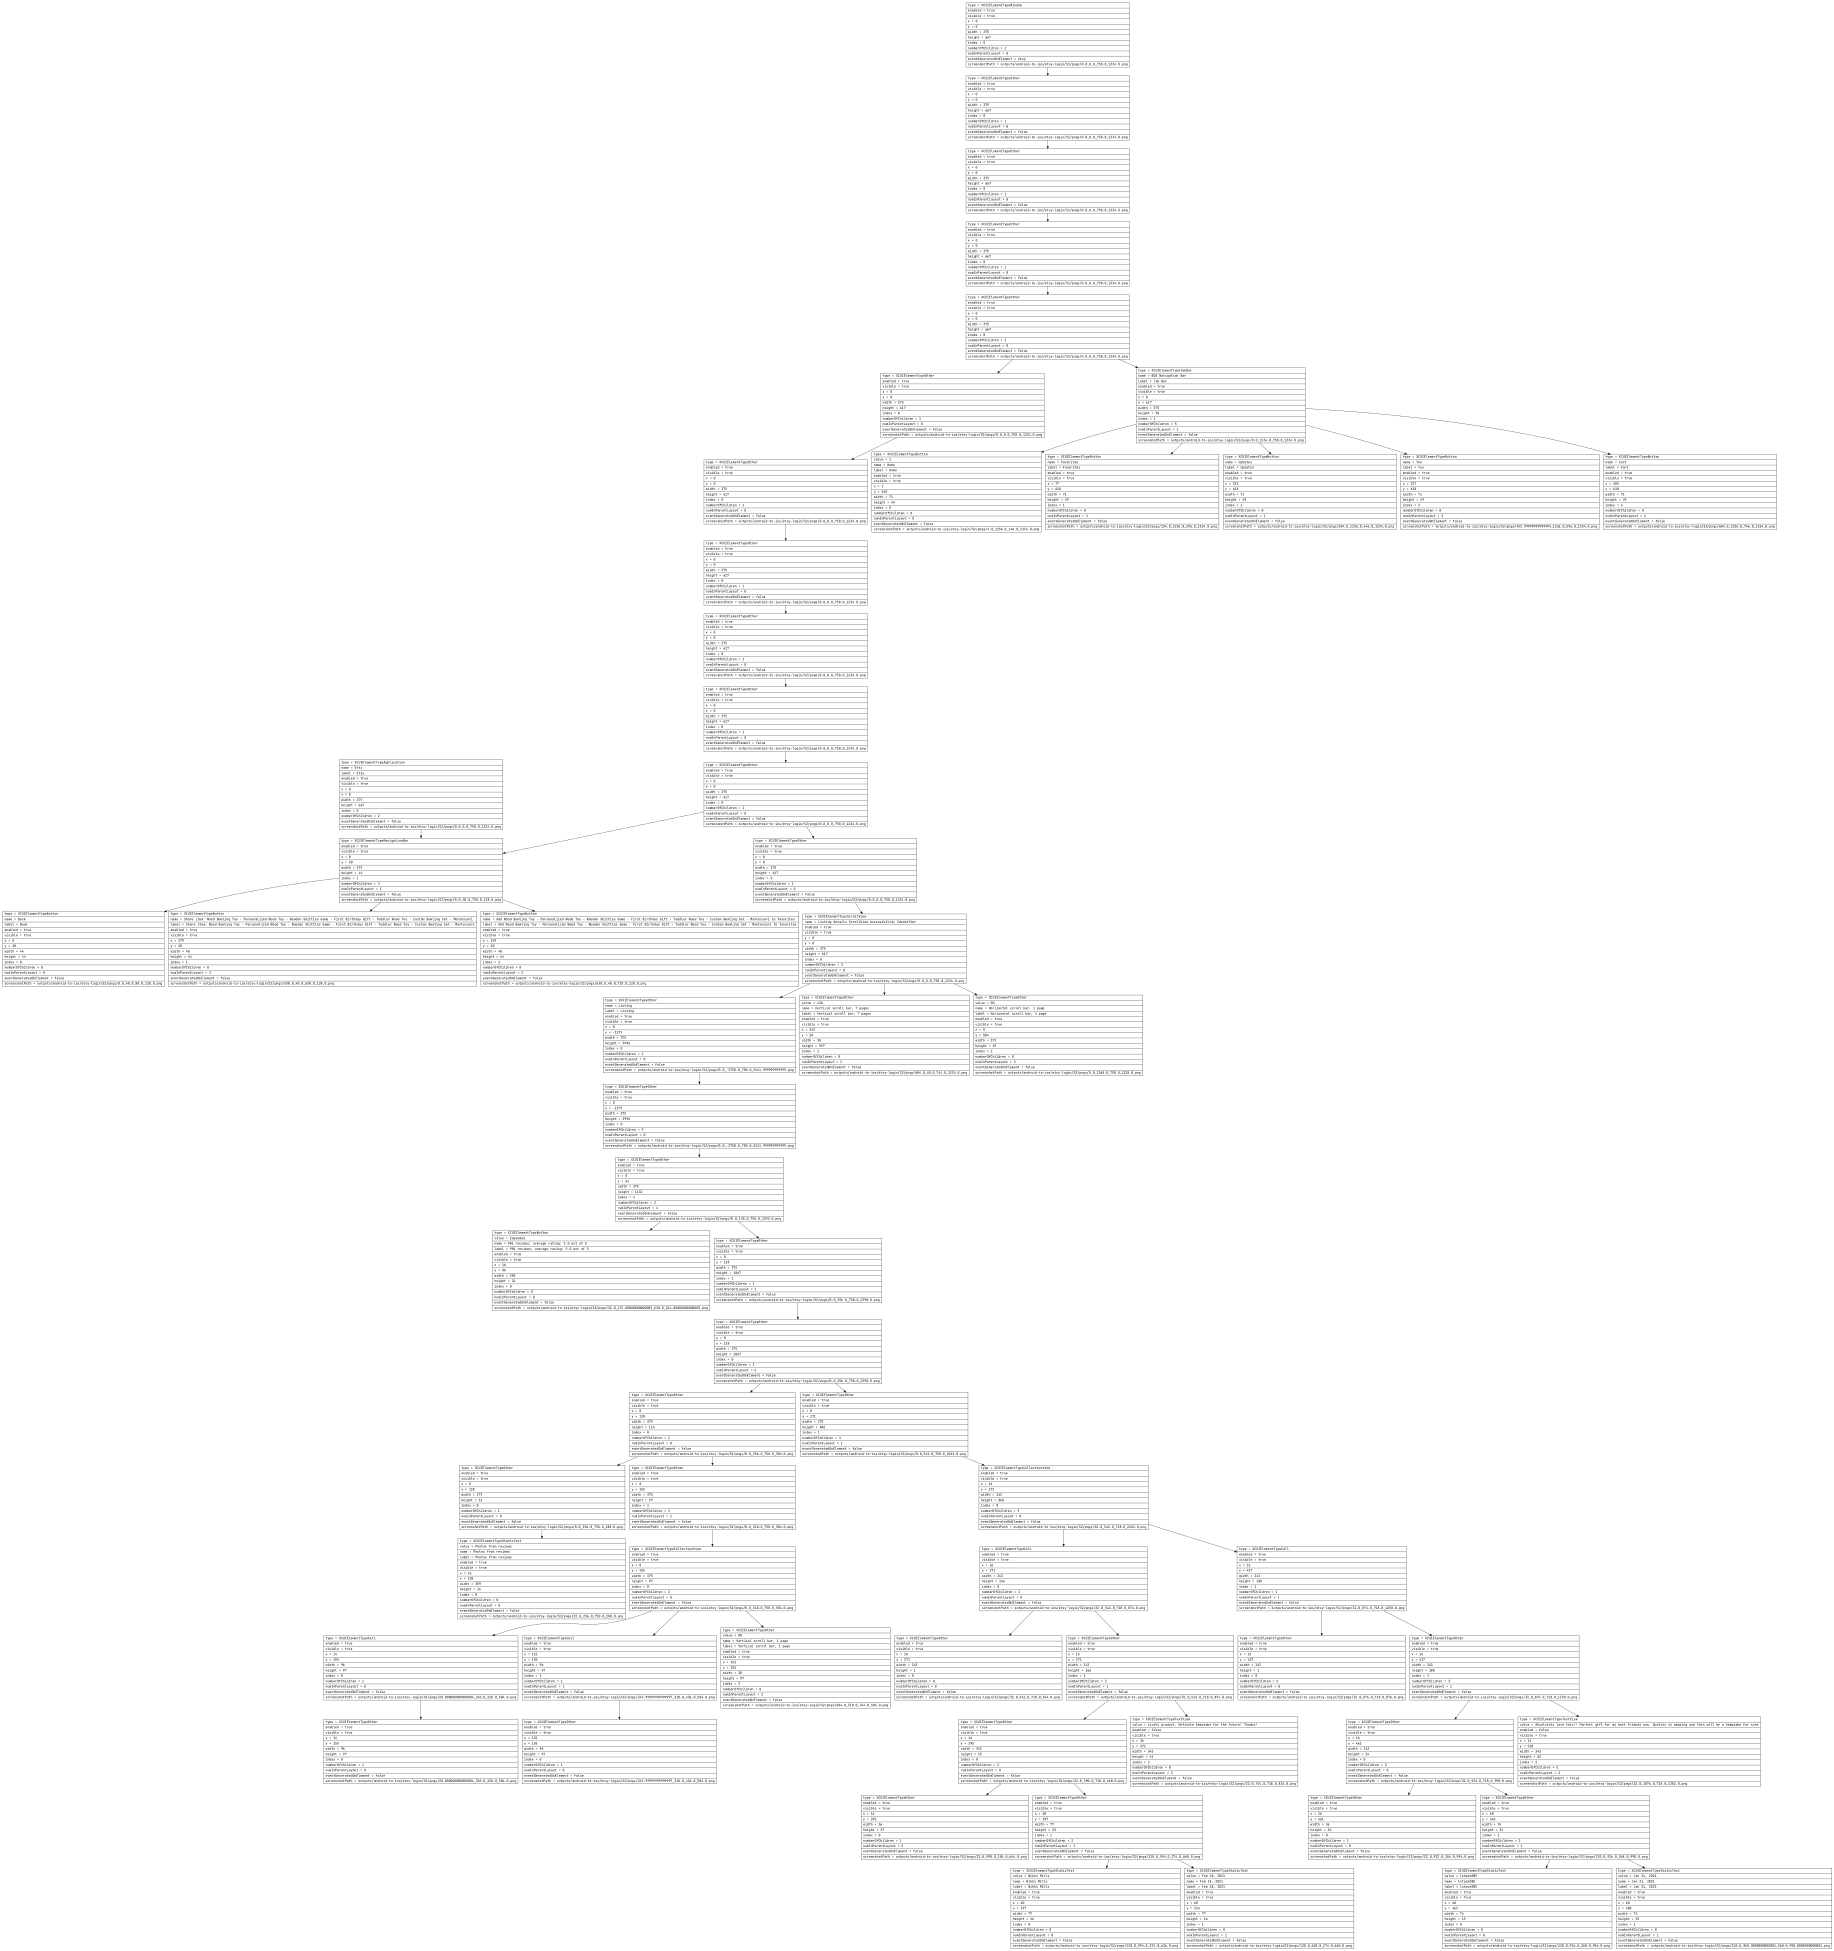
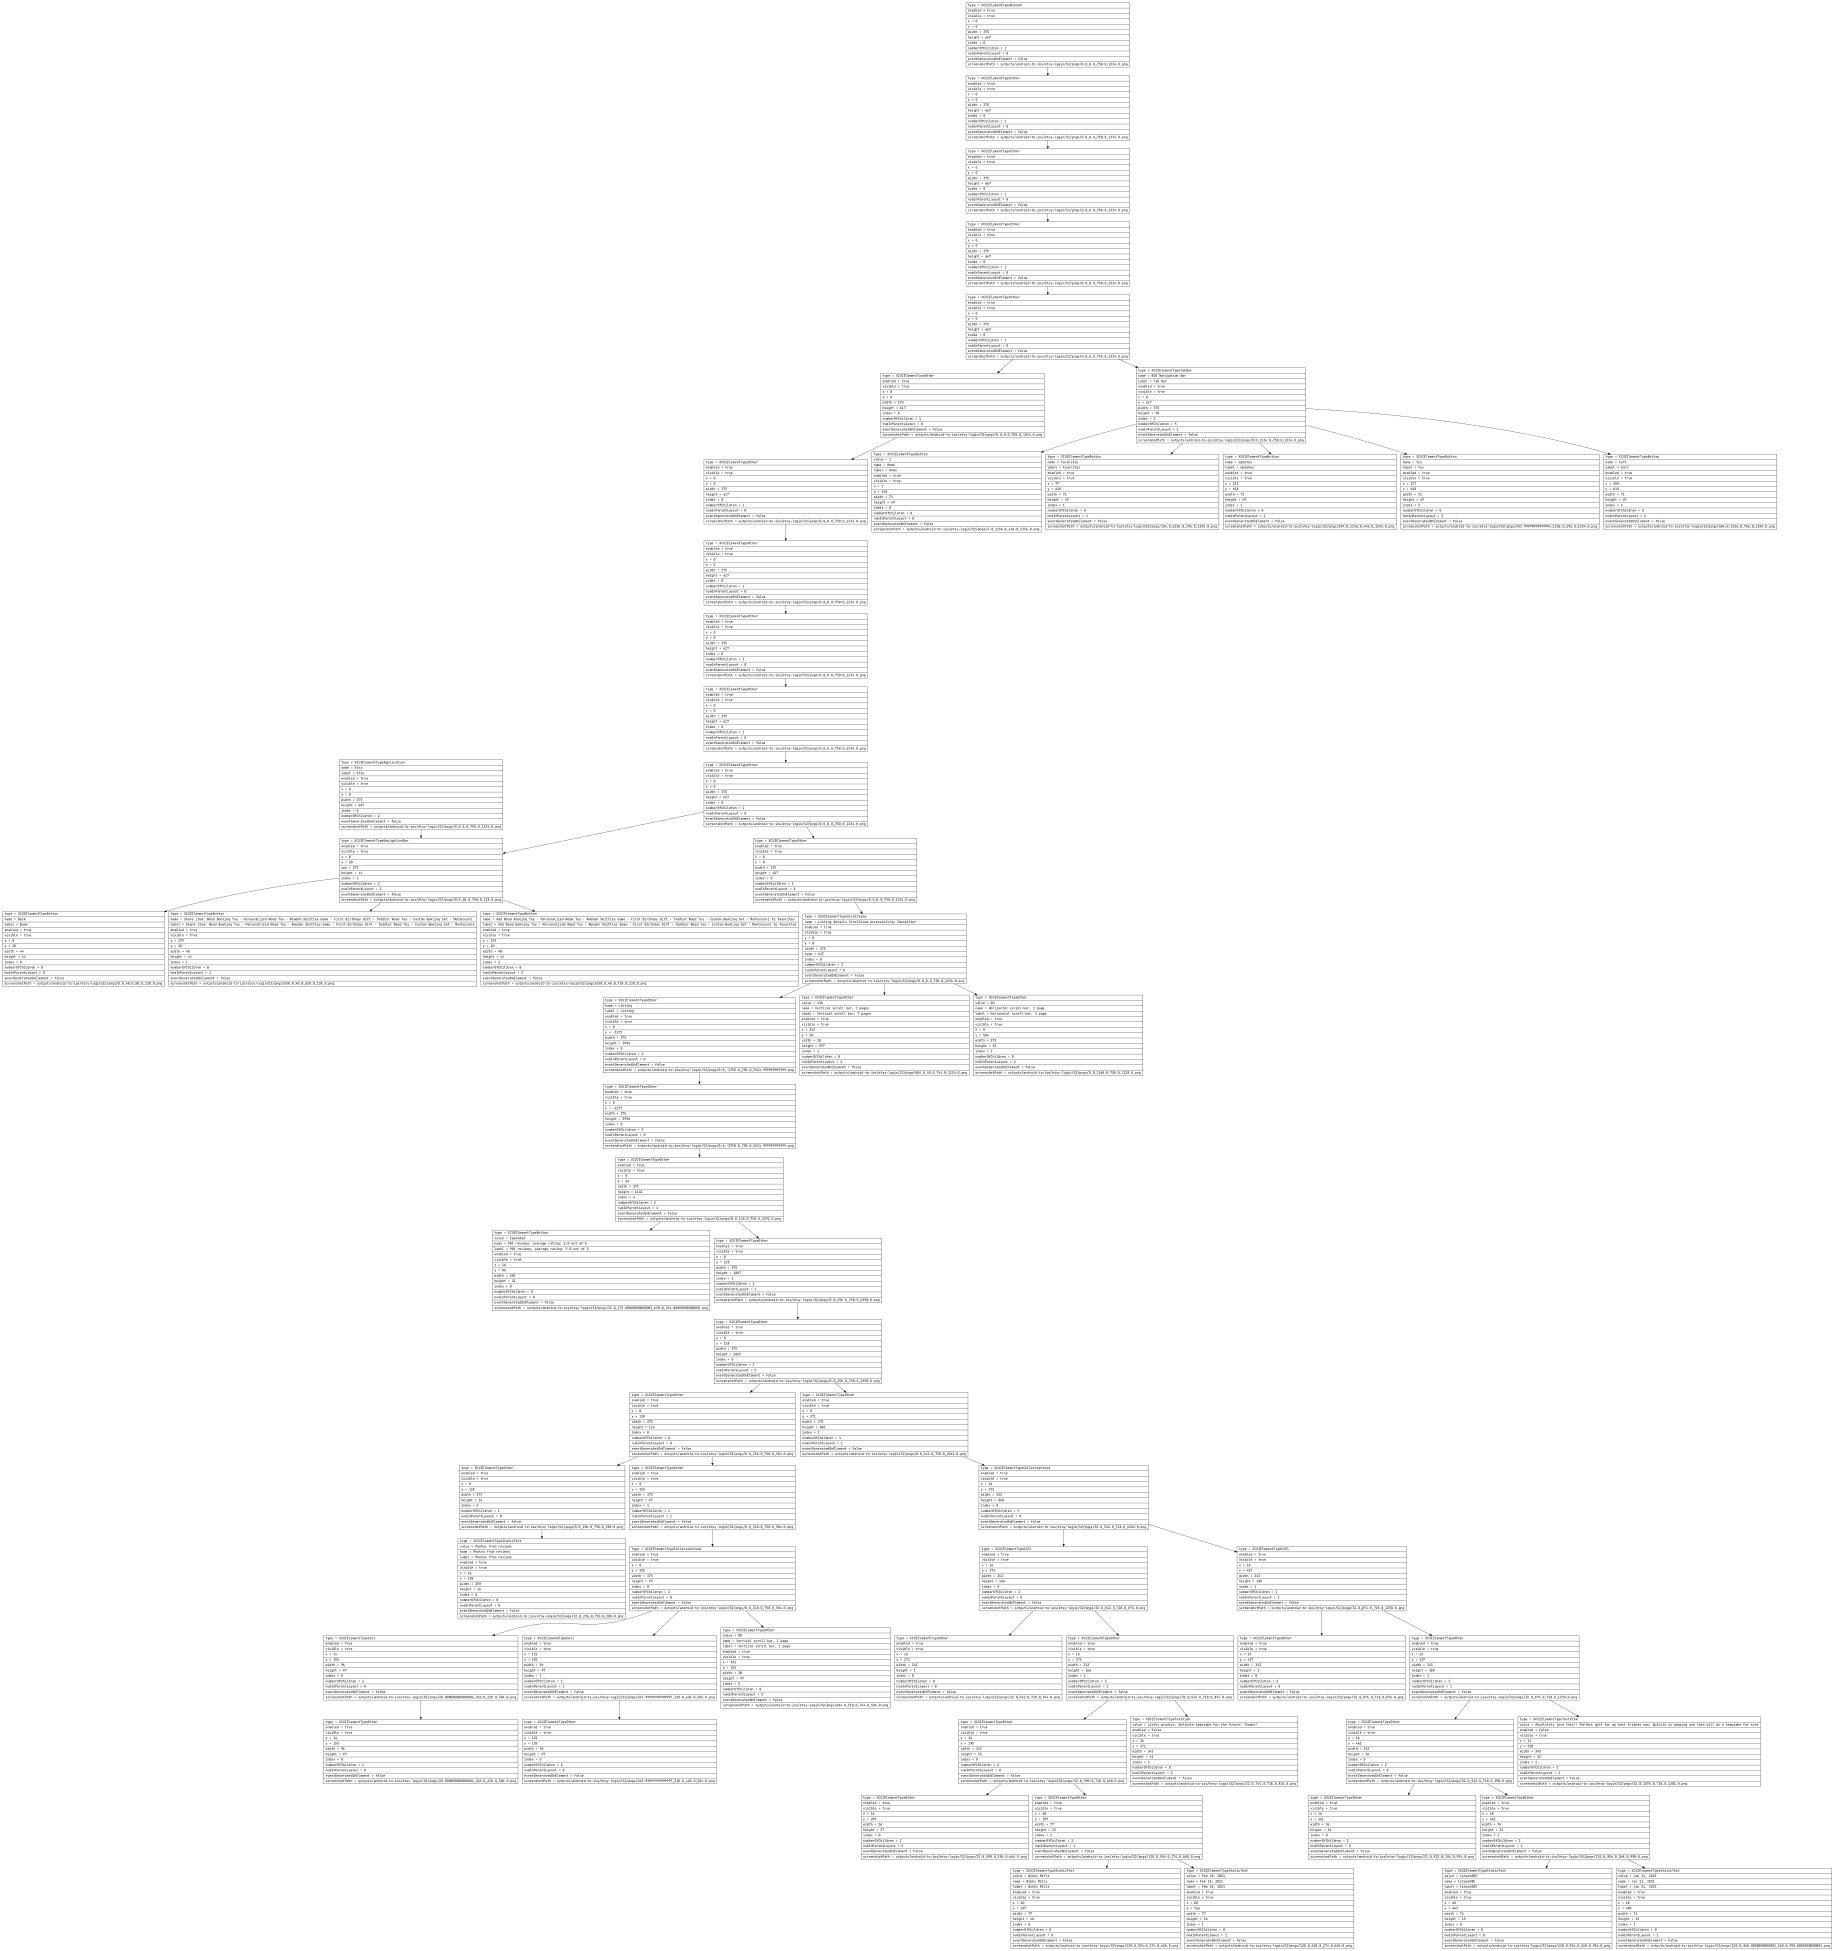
(998, 59) -> (999, 59)
(352, 868) -> (350, 868)
(816, 954) -> (814, 954)
